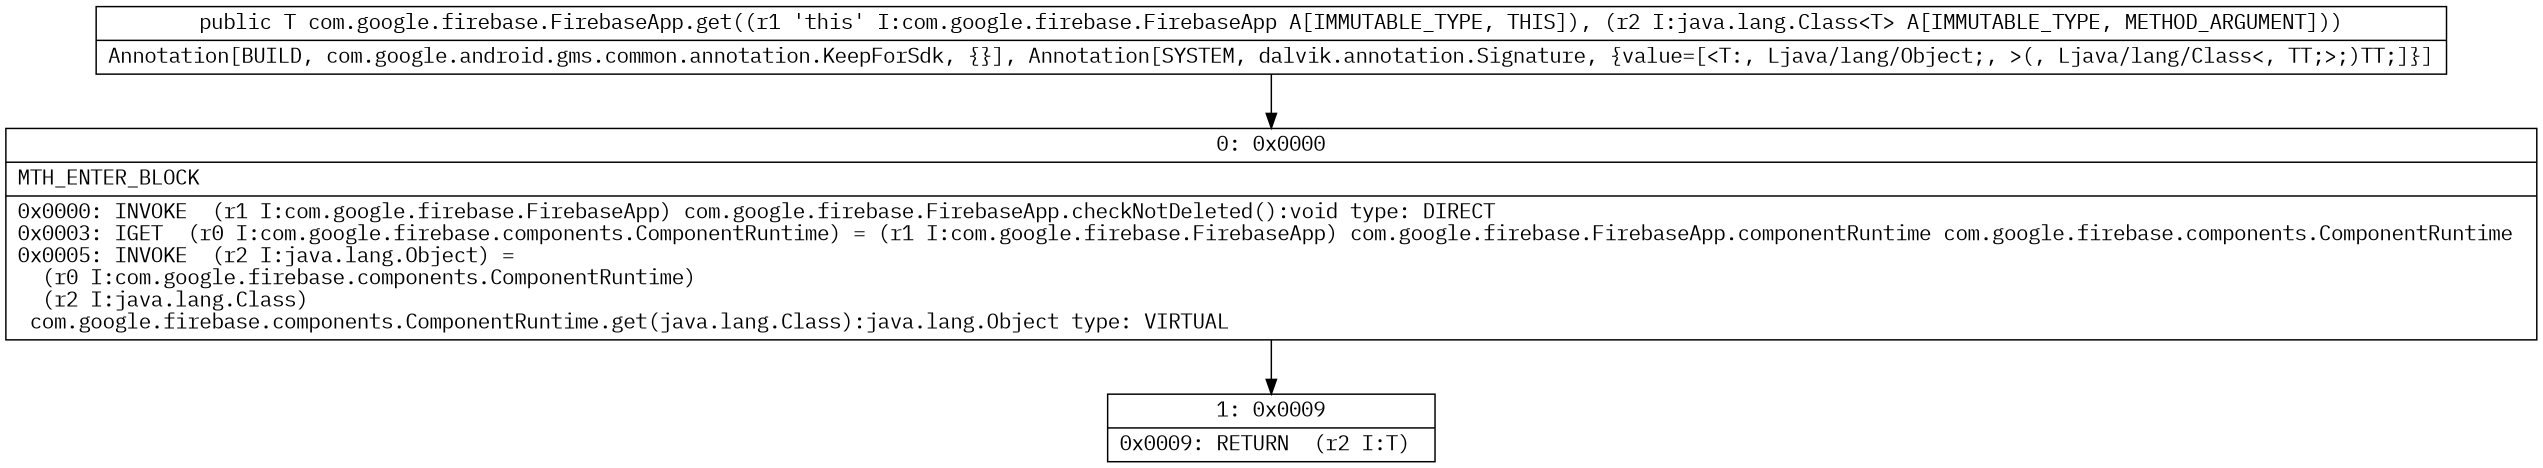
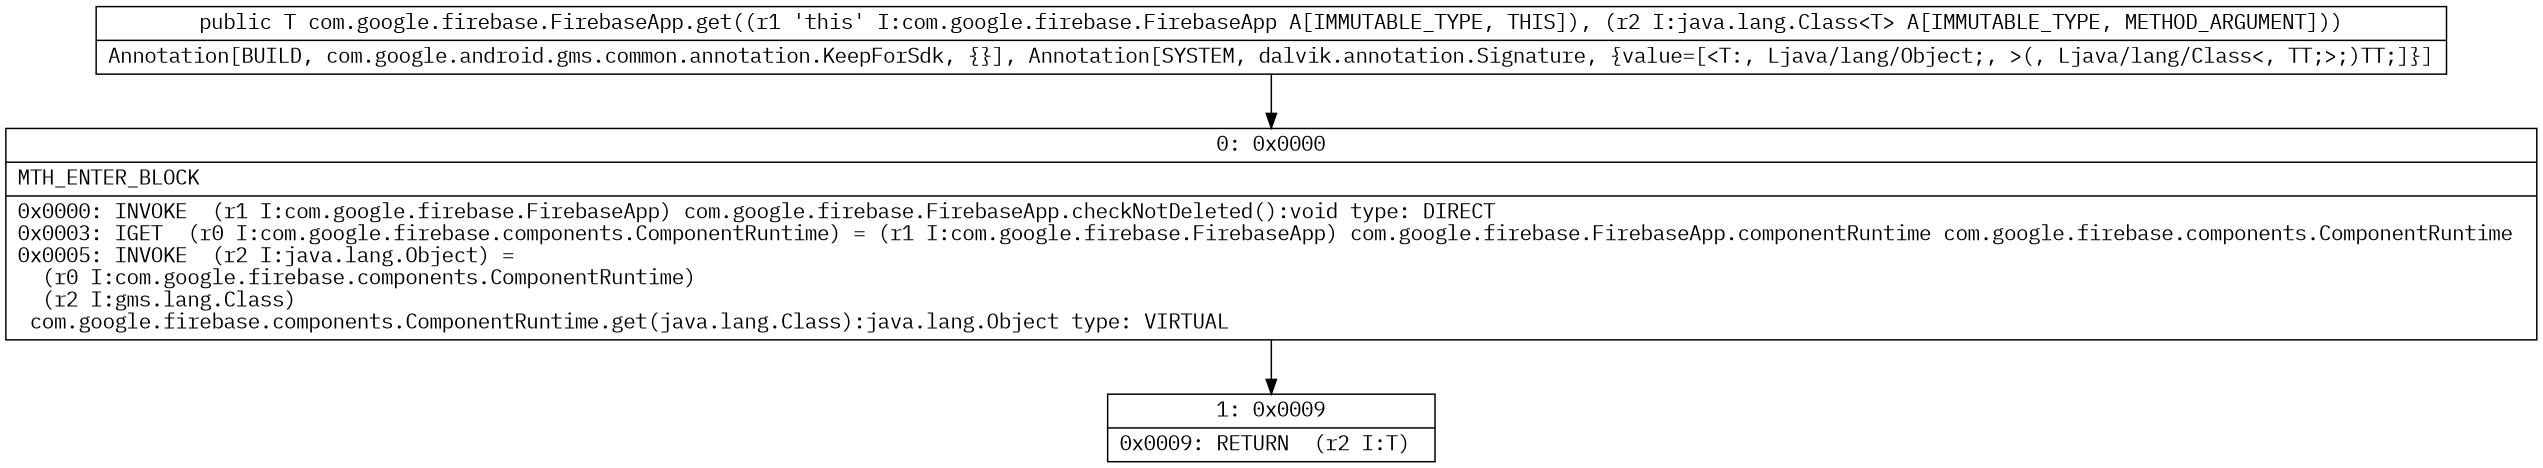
(164, 300) -> (157, 300)
